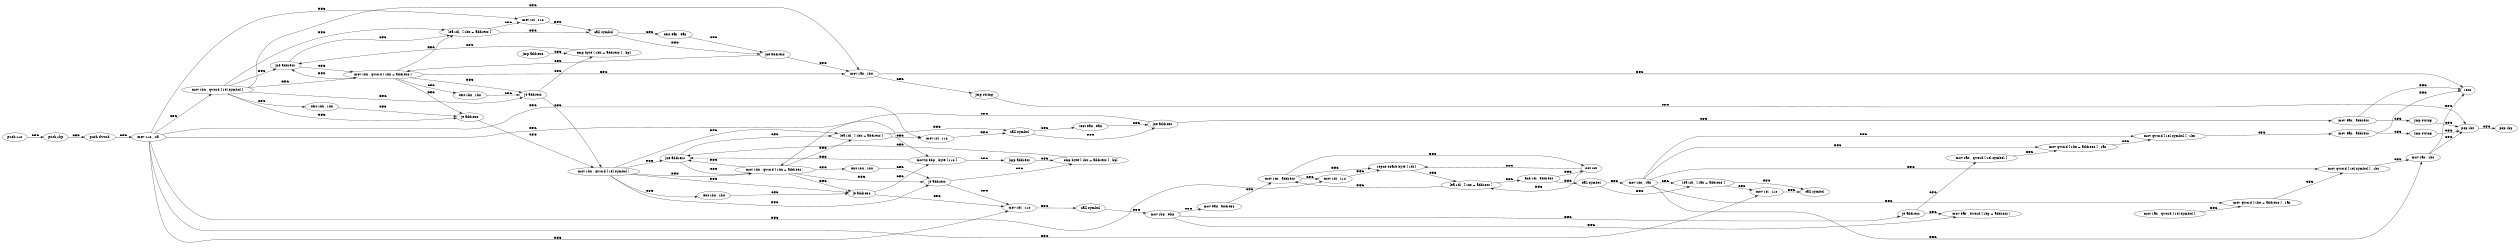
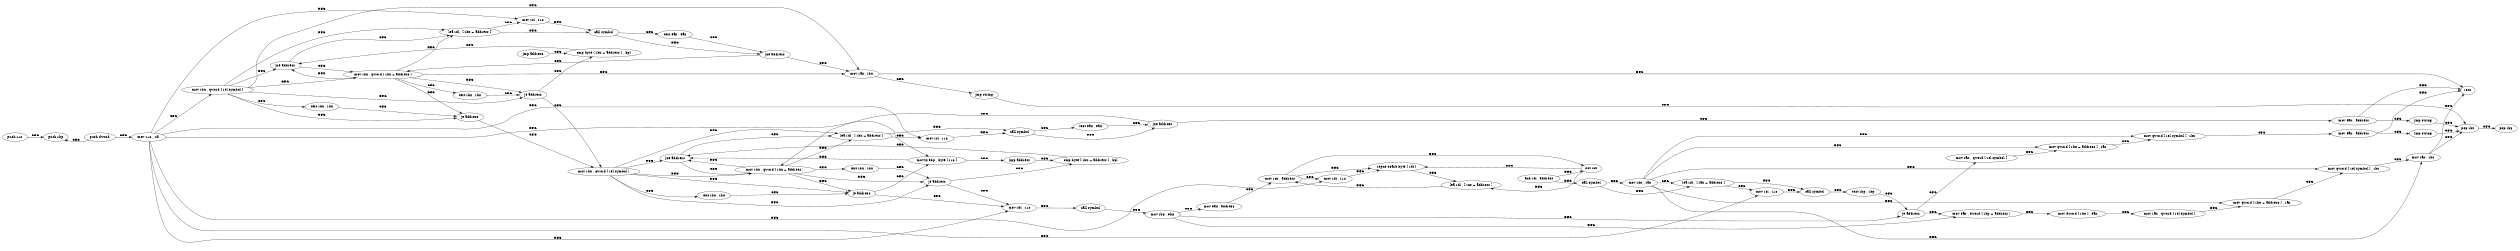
(75, 137) -> (78, 142)
(1507, 182) -> none
none -> (1863, 192)
none -> (2078, 214)
